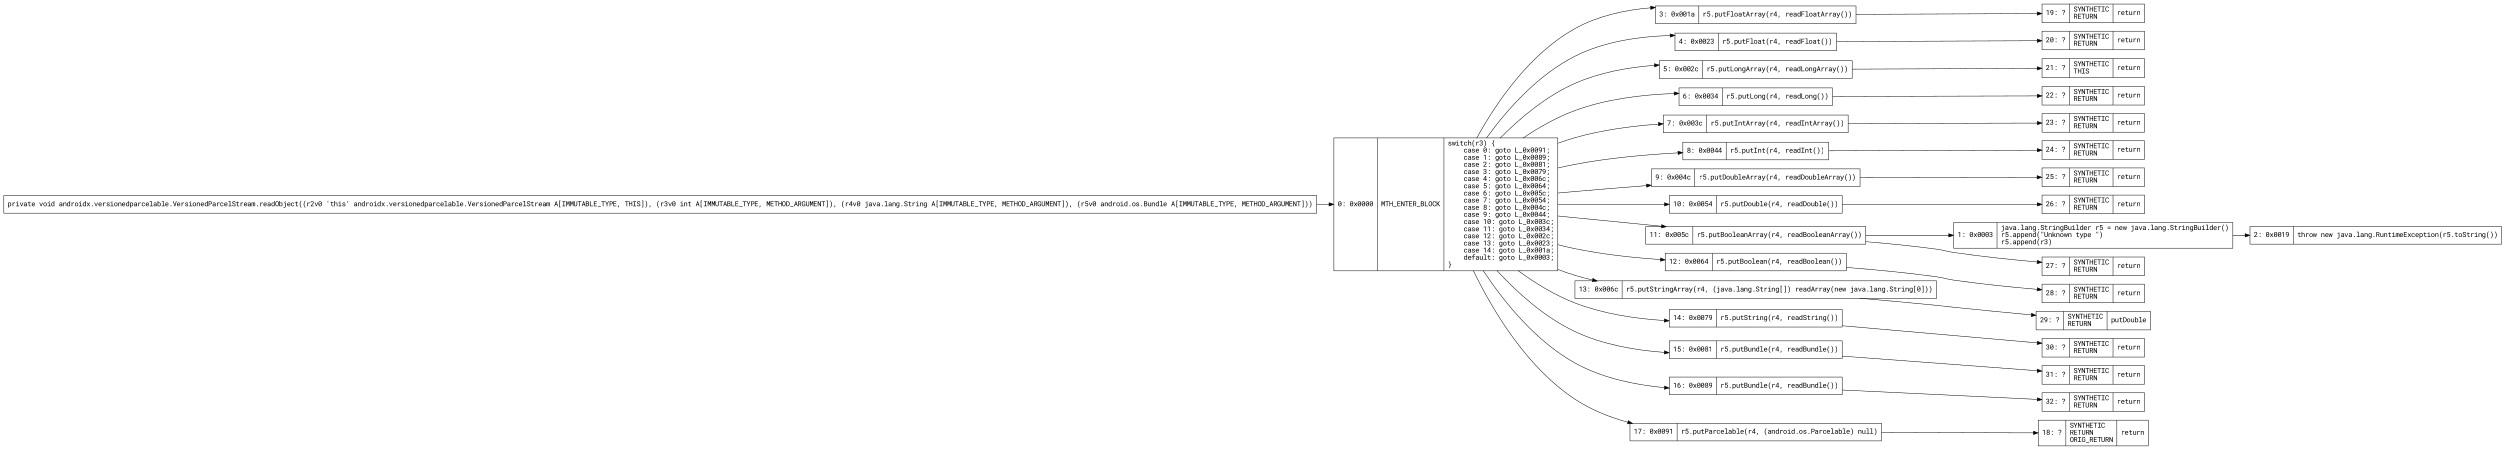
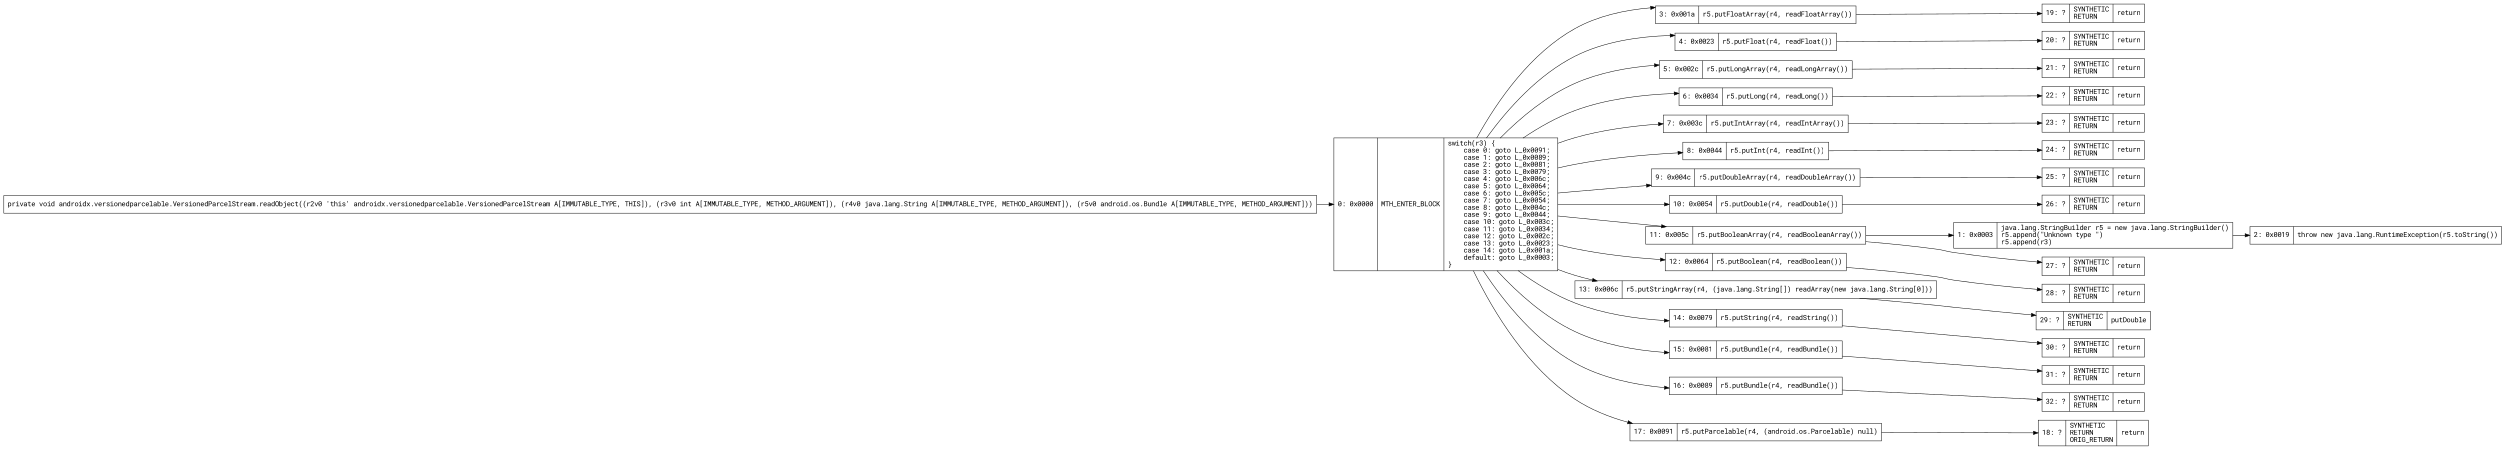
(2082, 71) -> (2085, 71)
